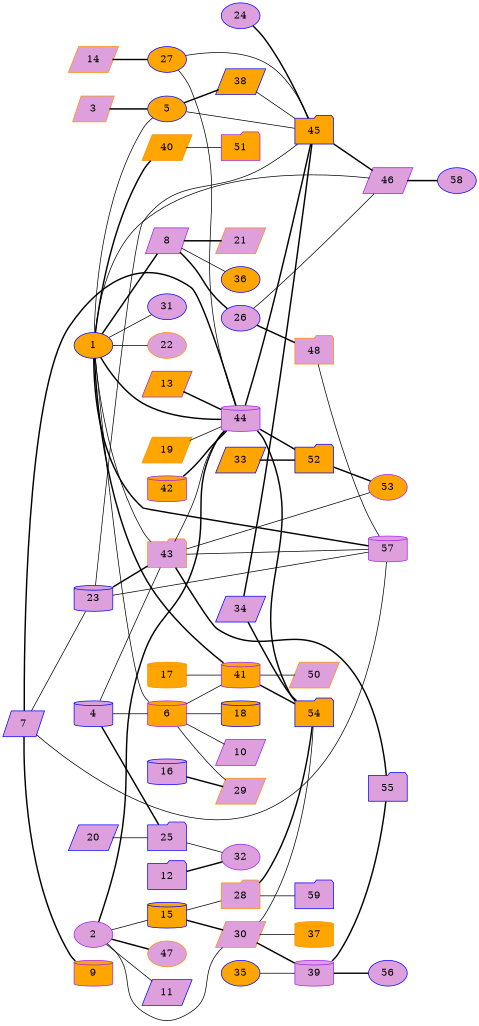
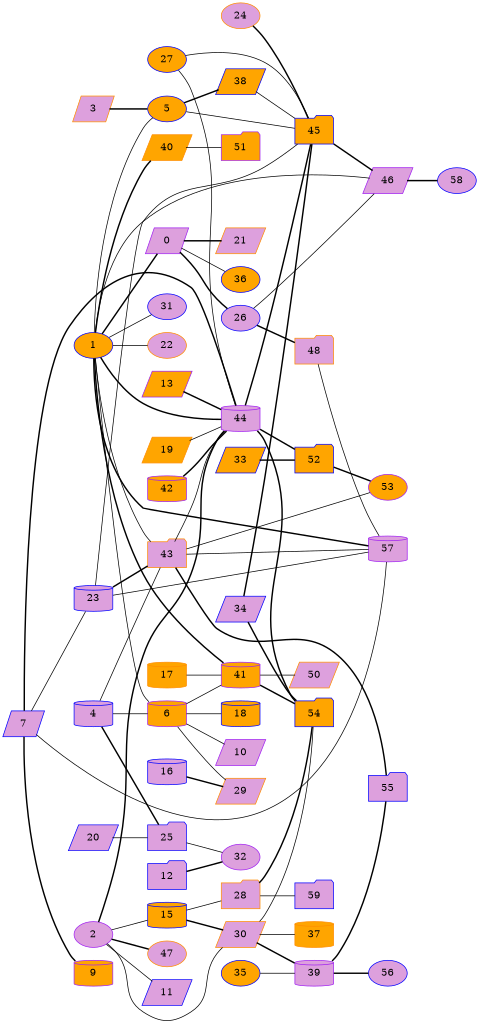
(241, 16) -> (241, 16)
(93, 59) -> none
(167, 241) -> (167, 241)
